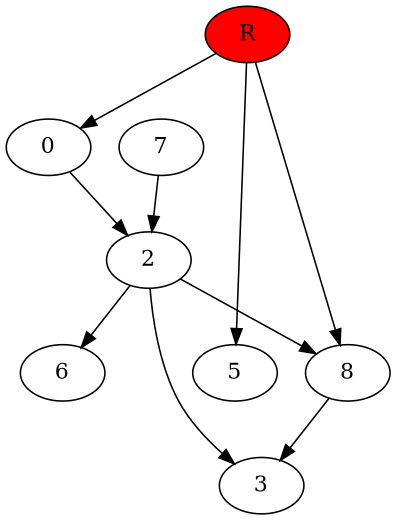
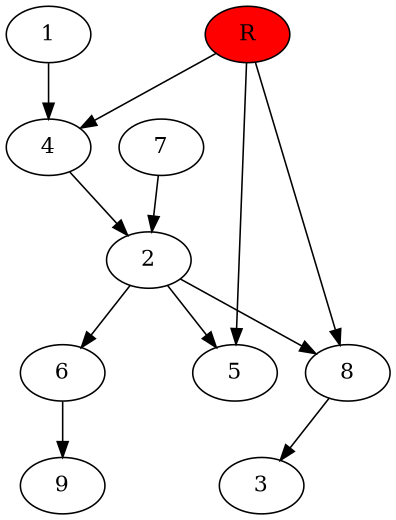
none -> (49, 34)
(49, 147) -> (49, 147)
(169, 379) -> (187, 310)
none -> (63, 486)
